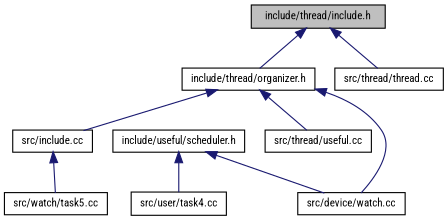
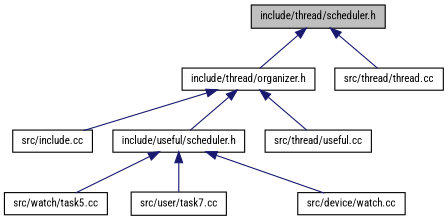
(318, 17) -> (318, 17)
(382, 131) -> (209, 114)
(55, 178) -> (112, 175)
(179, 204) -> (179, 204)
